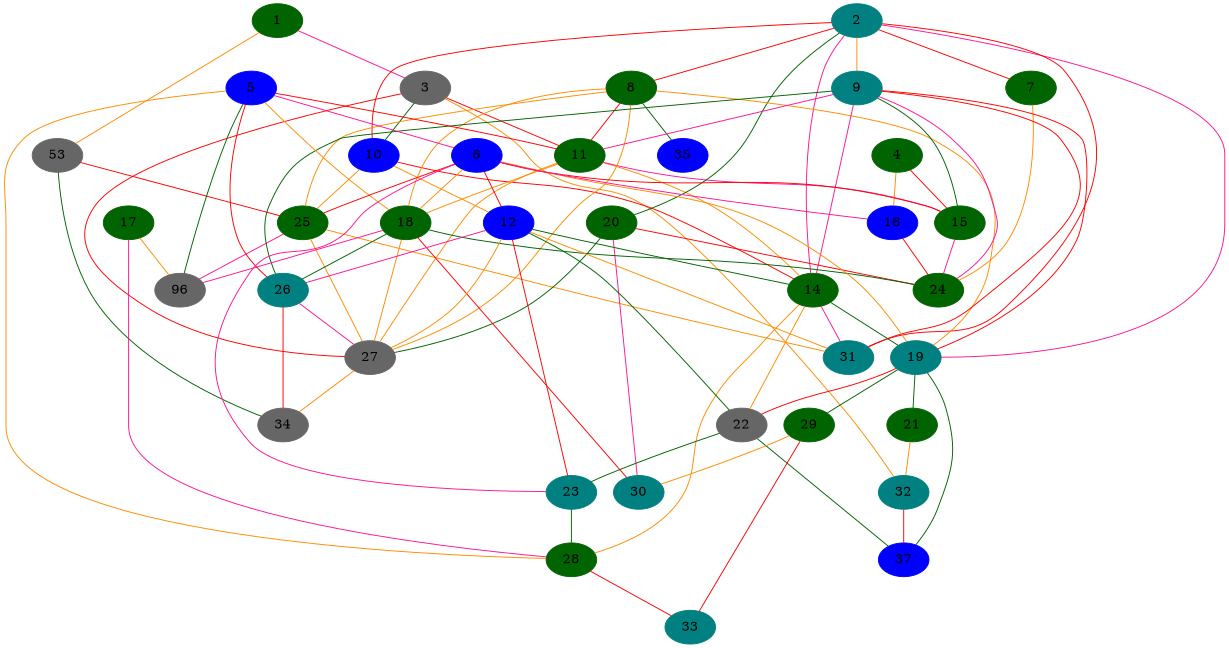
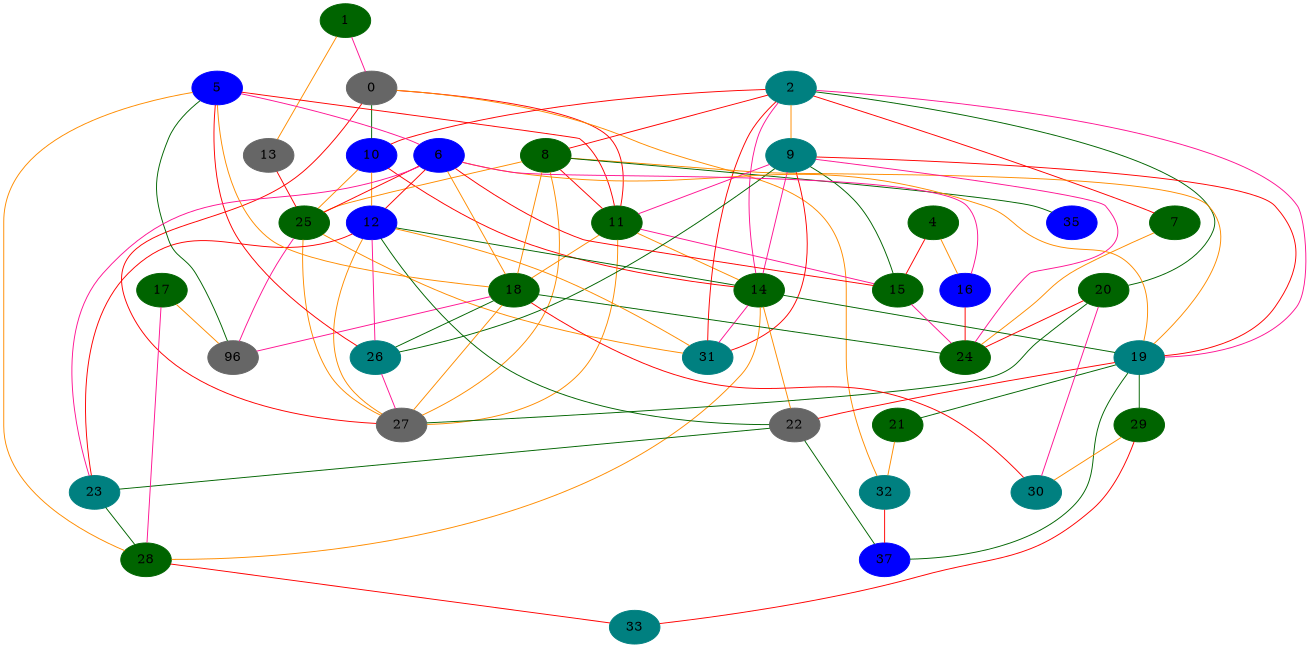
(425, 88) -> (372, 88)
(57, 155) -> (269, 155)
(283, 425) -> none
